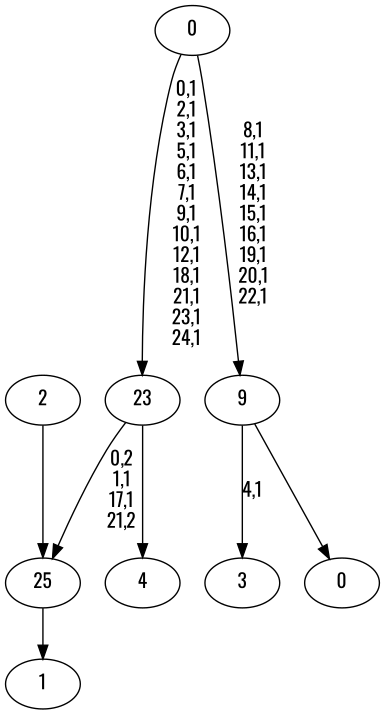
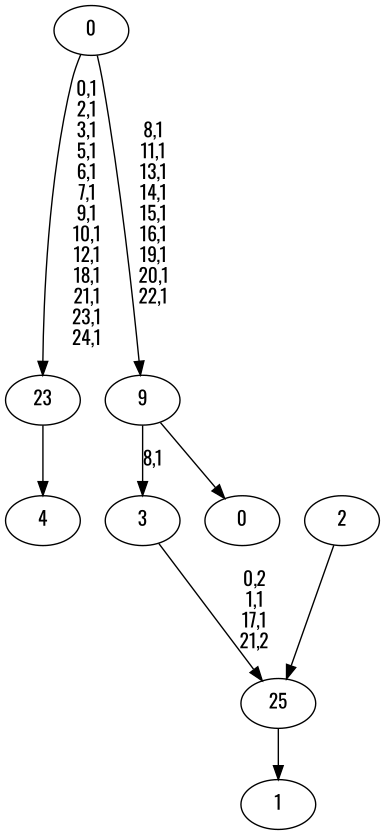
(88, 482) -> (206, 606)
(253, 492) -> (153, 460)
